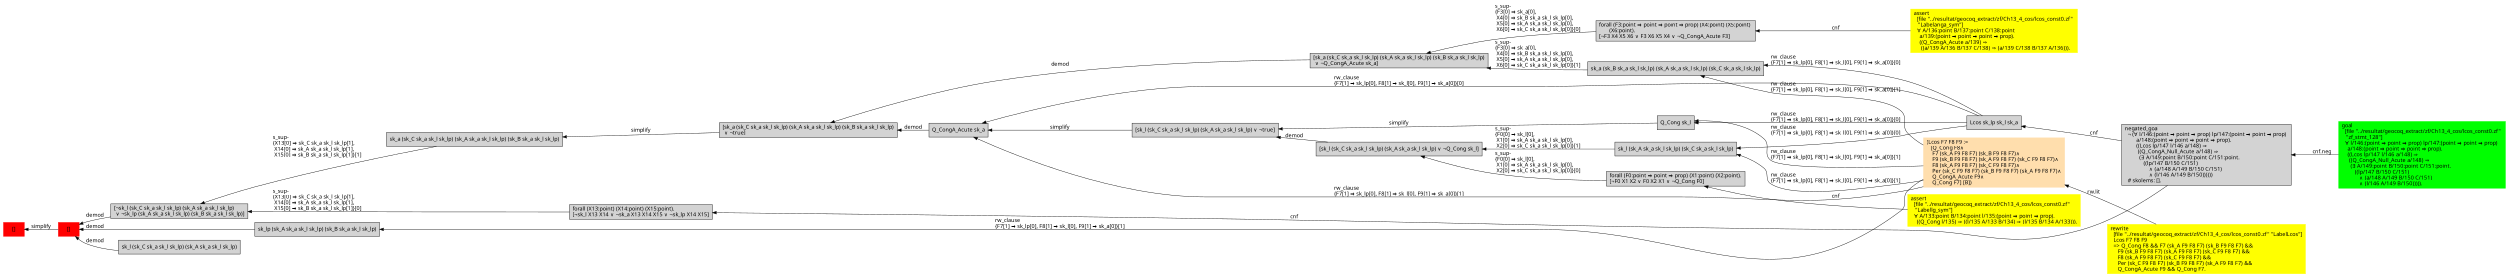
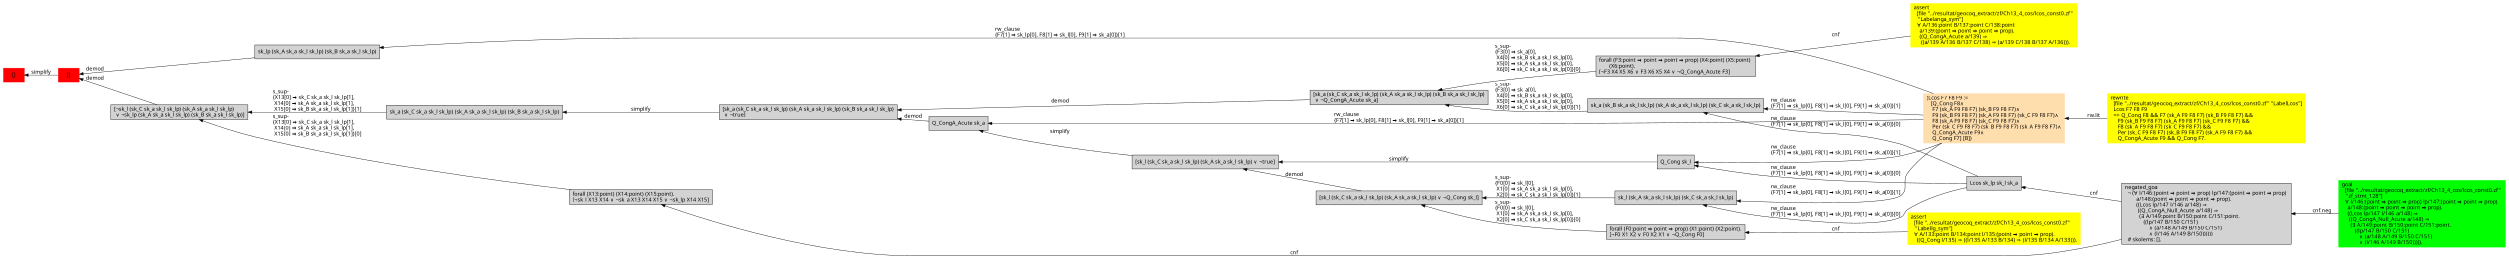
(1483, 86) -> none
(179, 247) -> none
